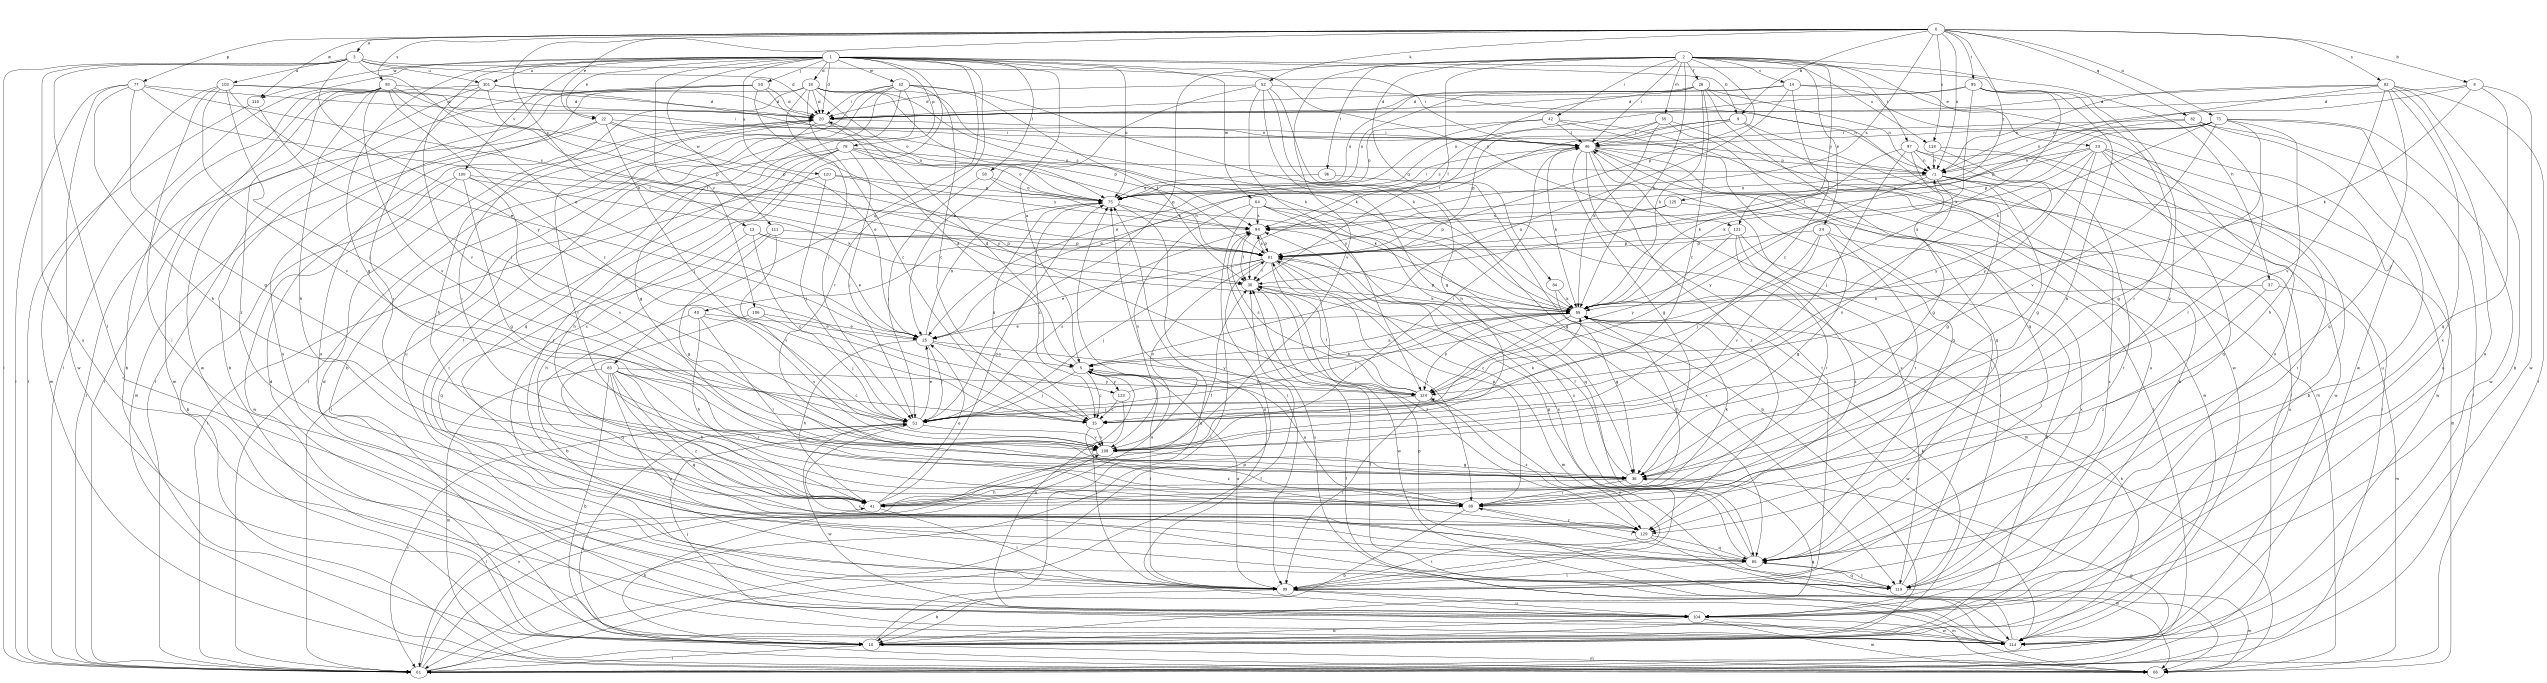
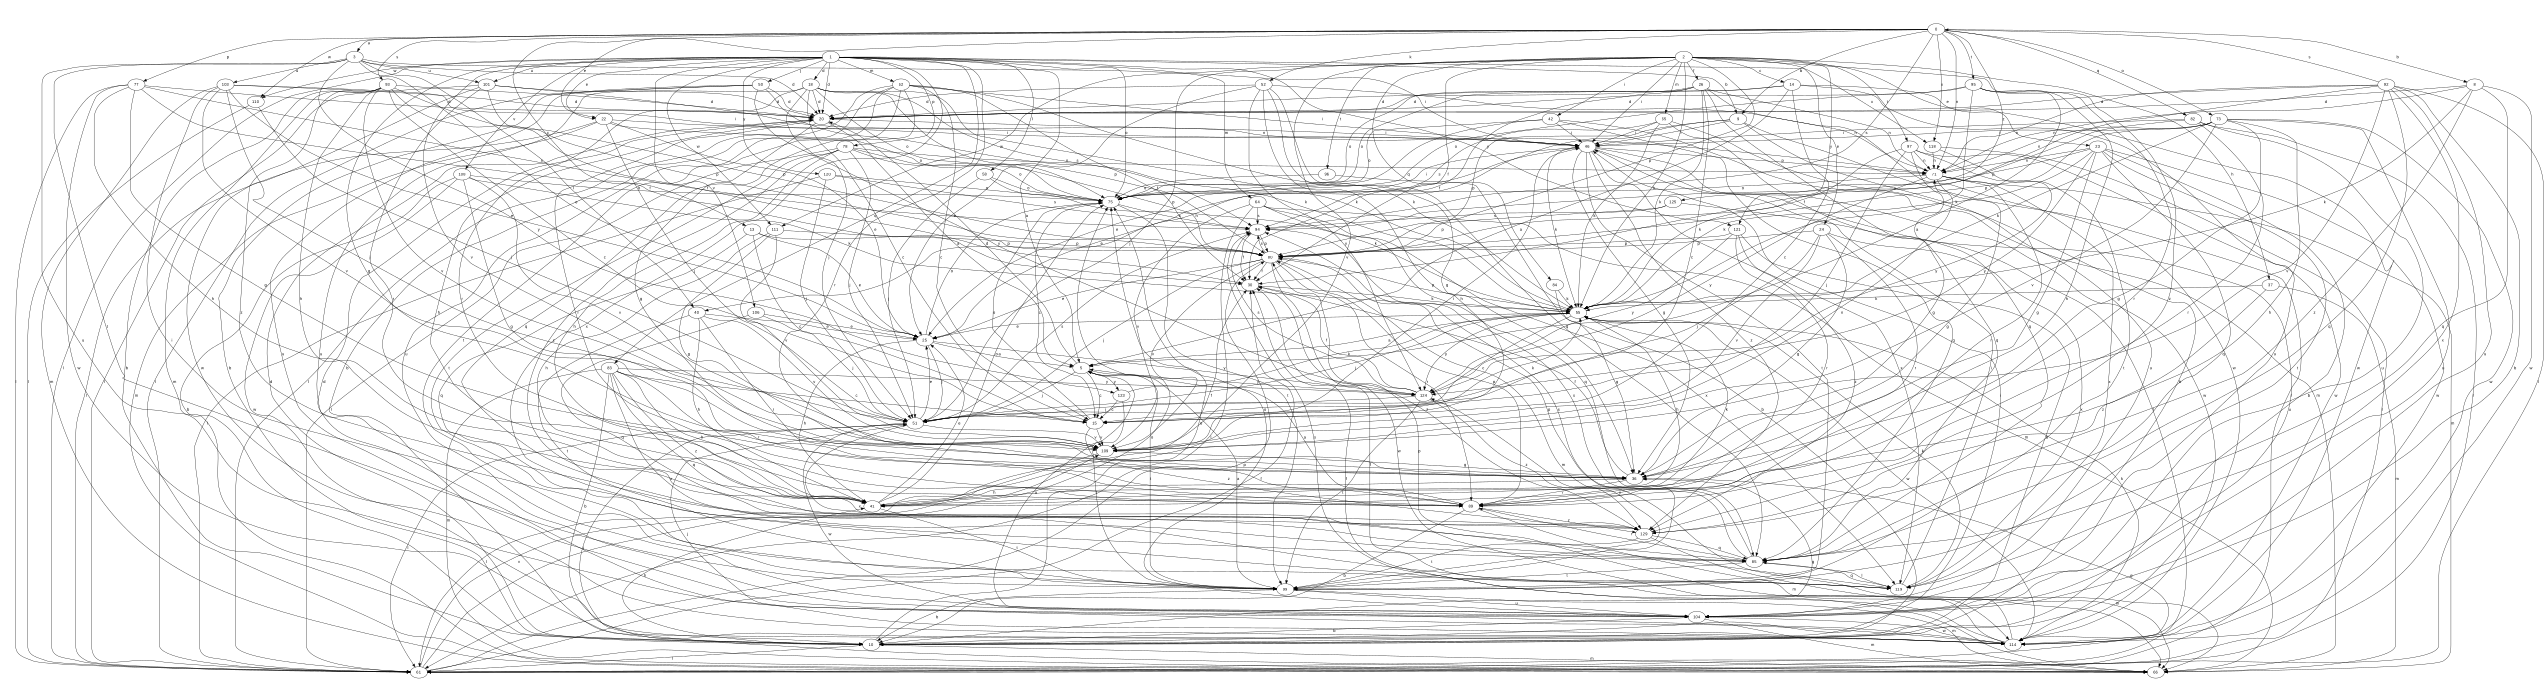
(2166, 33) -> (2166, 37)
none -> (1212, 72)
(854, 95) -> (1242, 118)
(1270, 257) -> (1270, 257)
(3, 394) -> (542, 160)
none -> (2129, 417)
(567, 451) -> (567, 451)
(2137, 593) -> (1842, 599)
